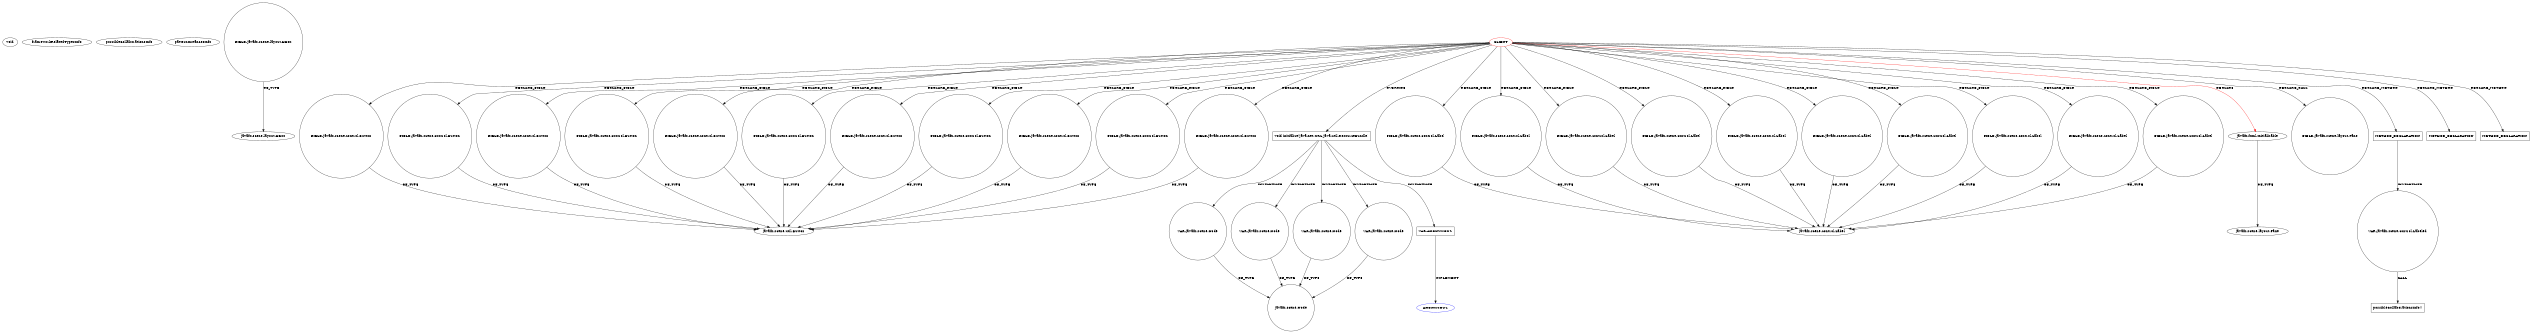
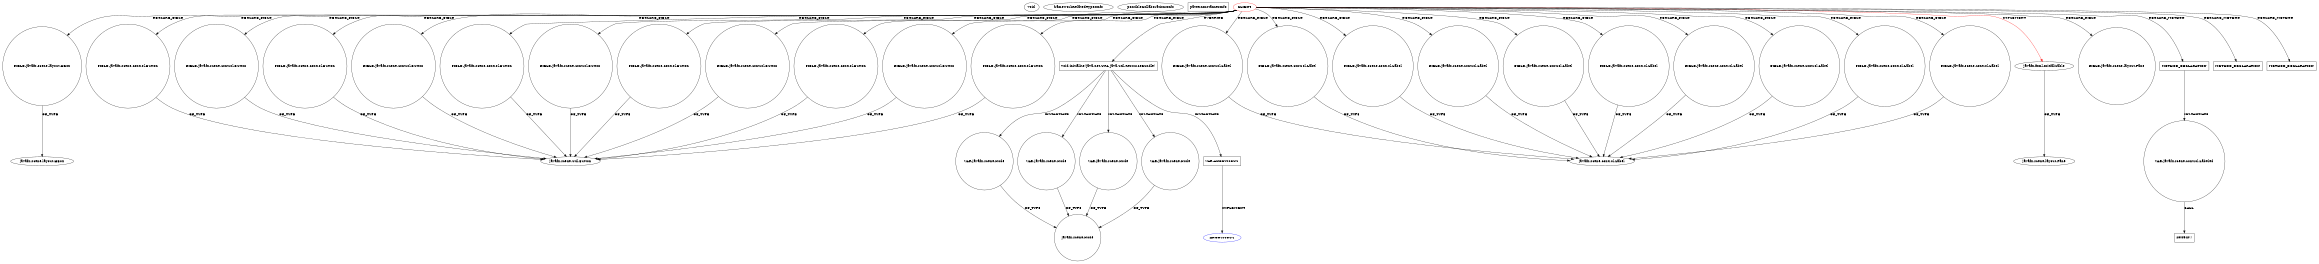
none -> (651, 16)
(193, 42) -> (1208, 7)
(2225, 88) -> (2015, 18)
(2294, 88) -> (2081, 18)
(2398, 308) -> (2184, 238)
